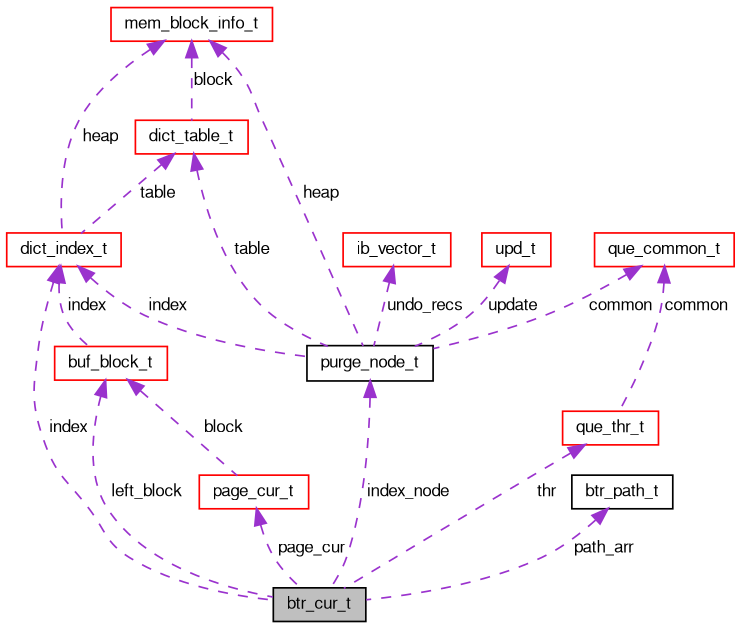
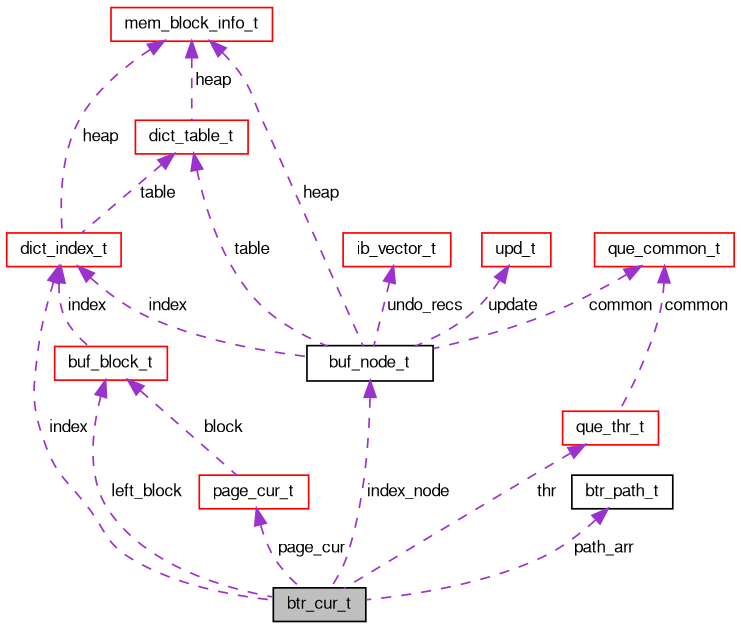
(212, 81) -> (212, 81)
(370, 363) -> (370, 363)
